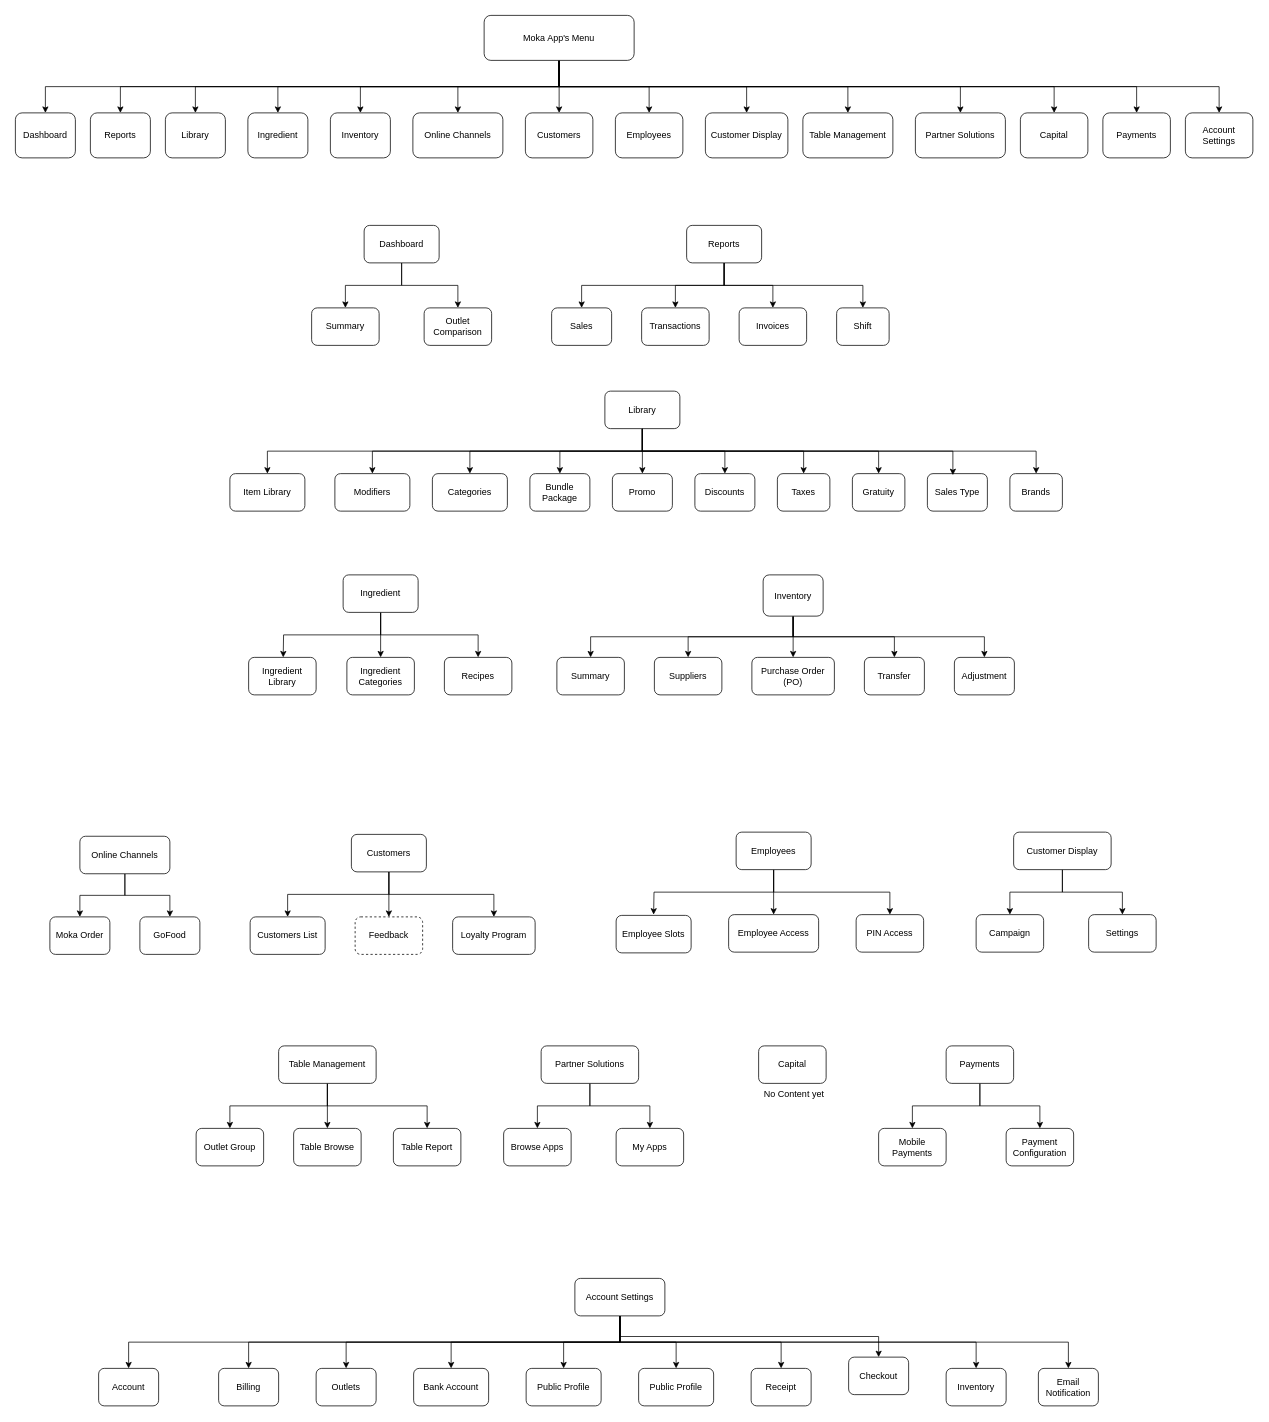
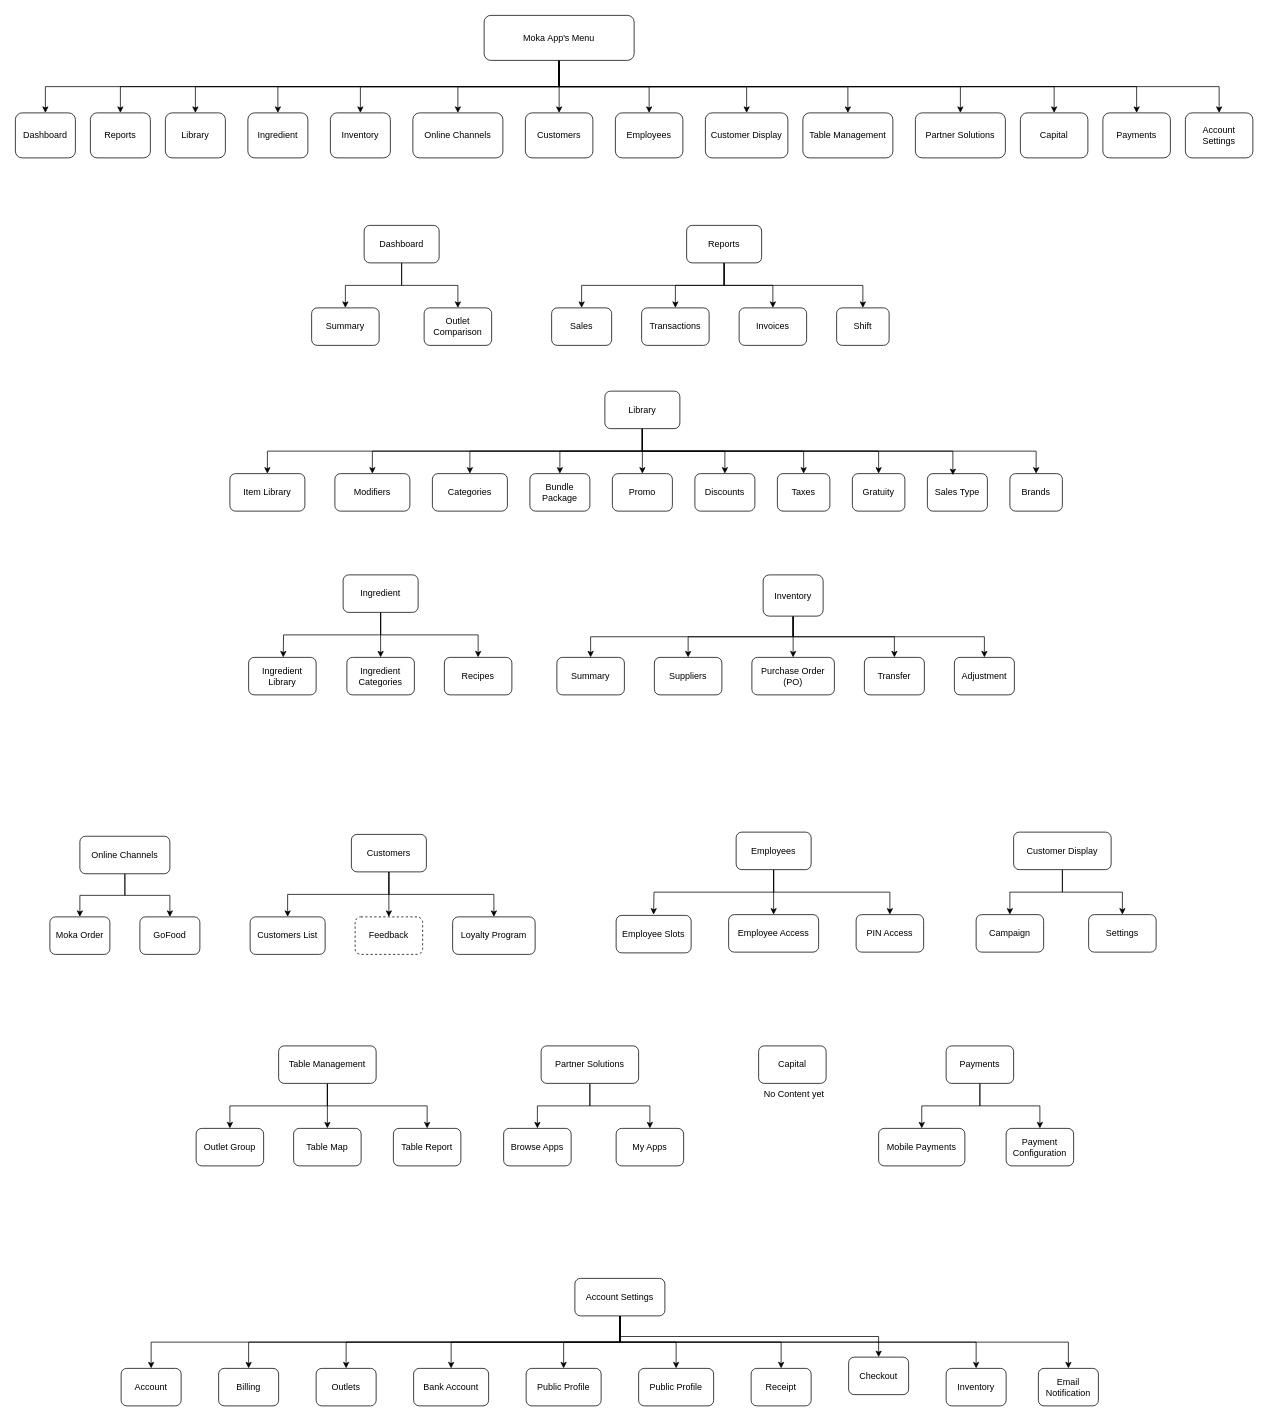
(327, 1147) -> (327, 1147)
(912, 1147) -> (922, 1147)
(129, 1387) -> (151, 1387)
